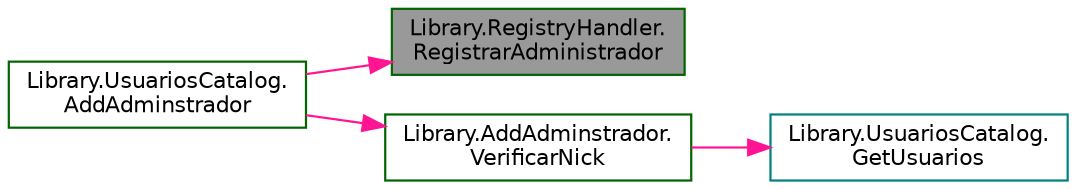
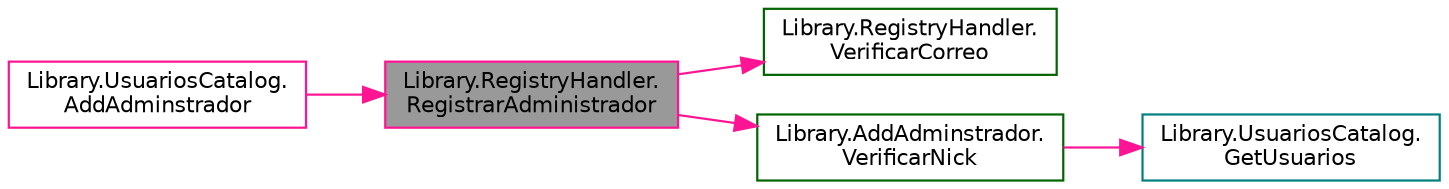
(538, 42) -> (532, 95)
none -> (910, 42)
(157, 95) -> (157, 95)
(335, 119) -> (707, 119)
